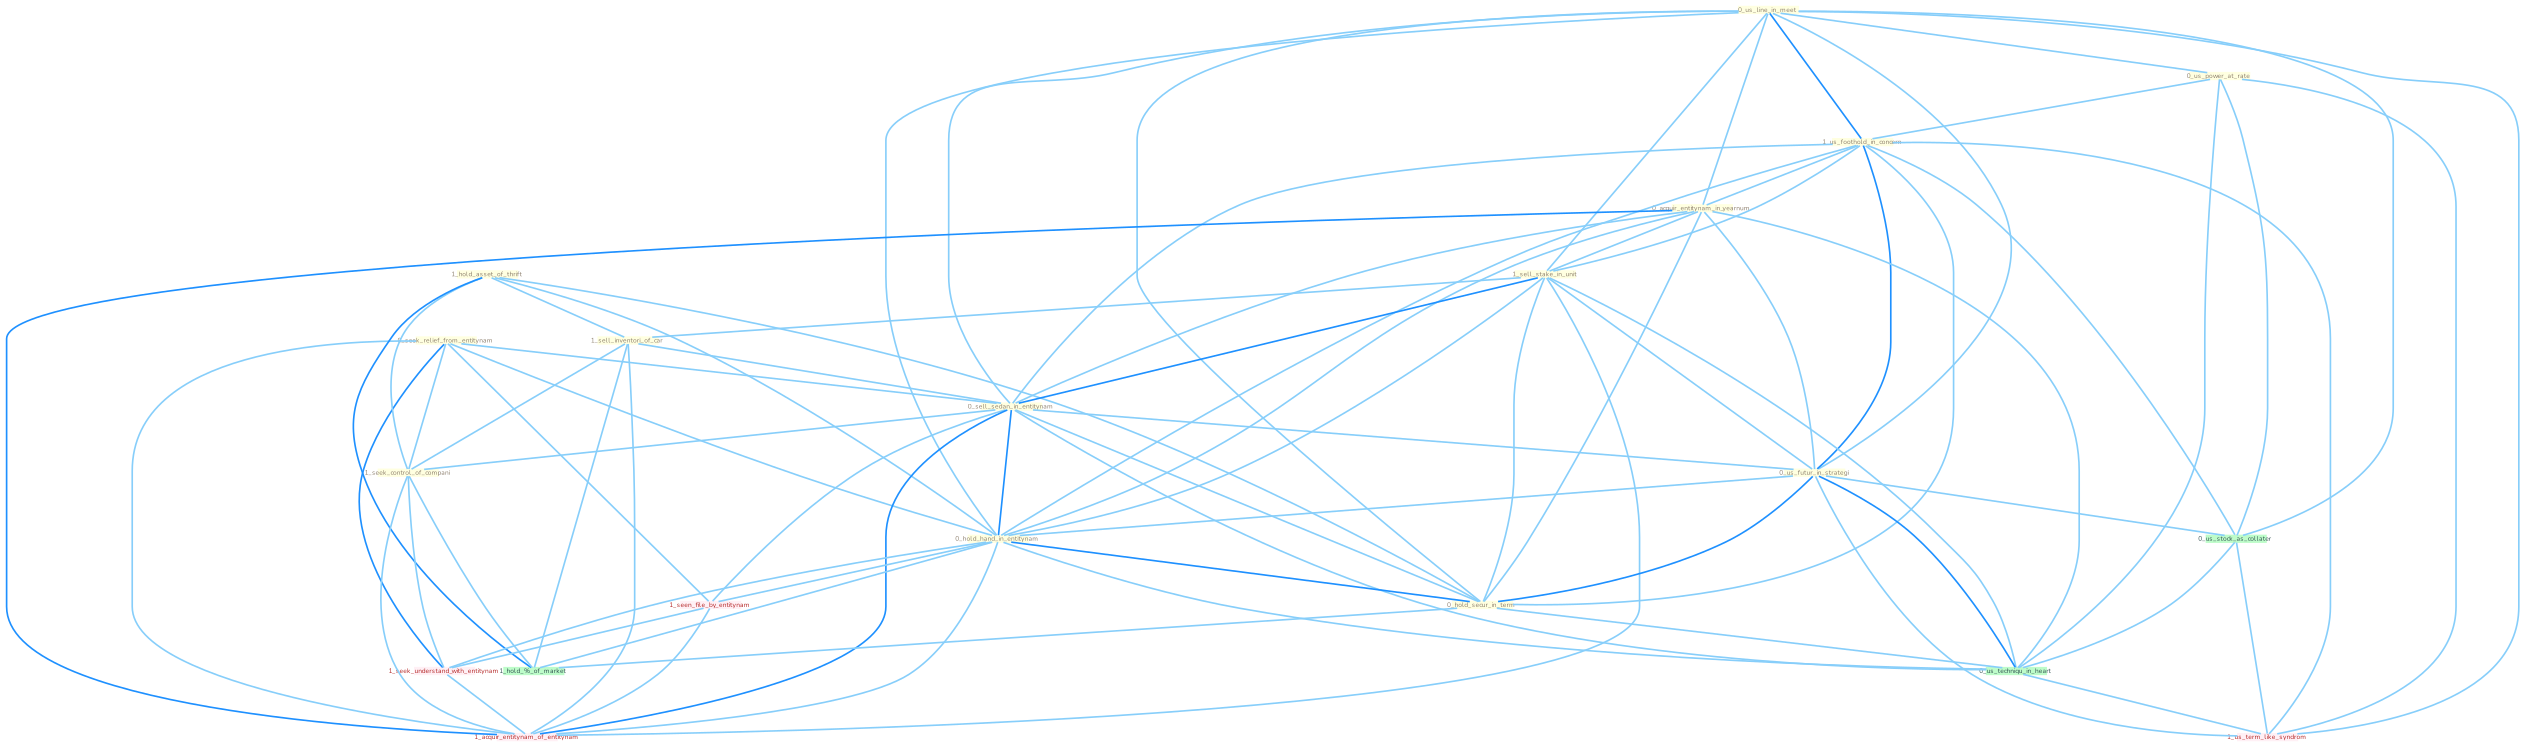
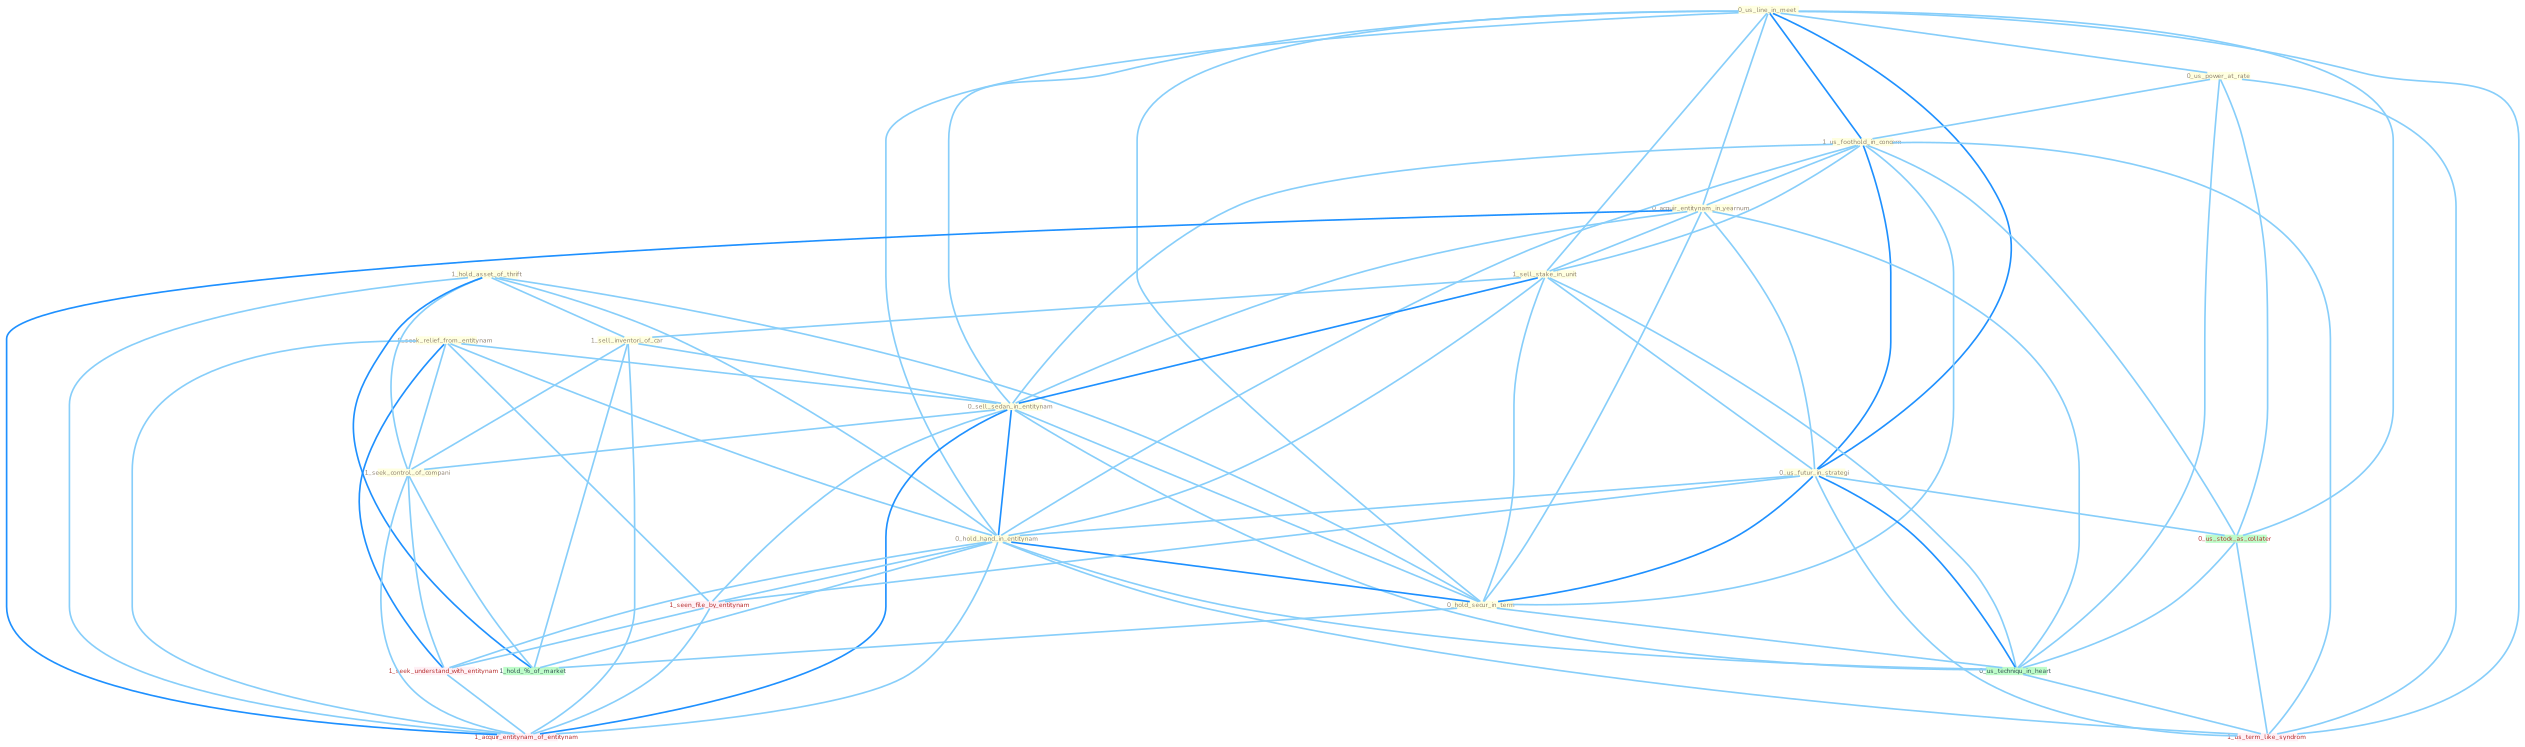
(2003, 211) -> (2003, 211)
(1344, 361) -> (1613, 677)
(1413, 440) -> (1236, 542)
(2236, 539) -> (2236, 539)
(1282, 702) -> (69, 522)
